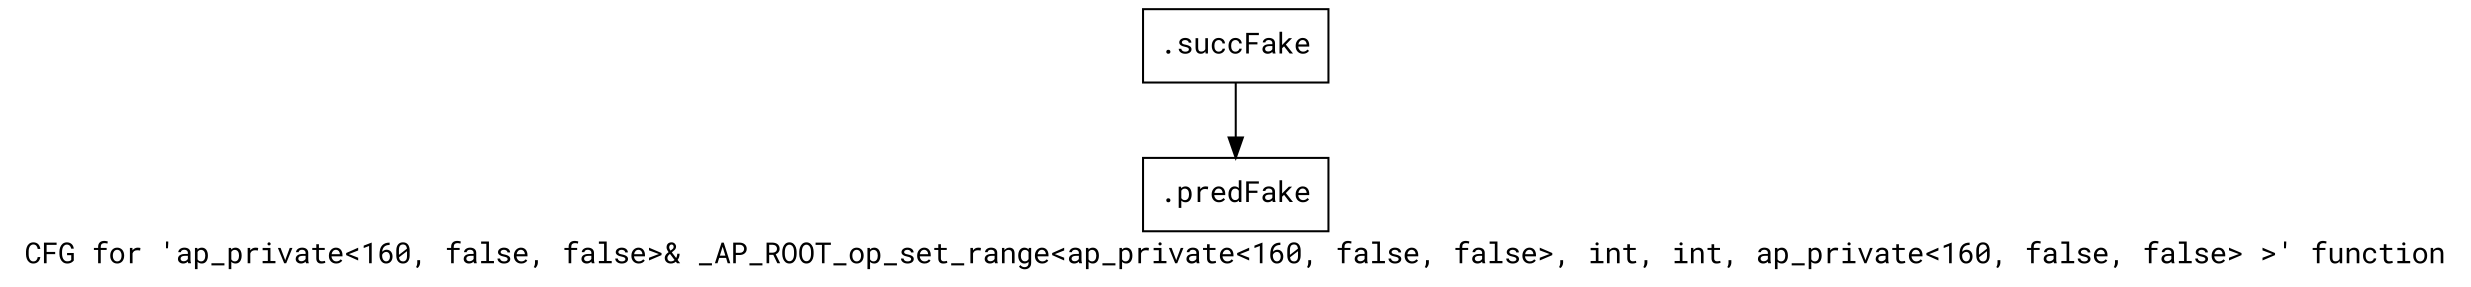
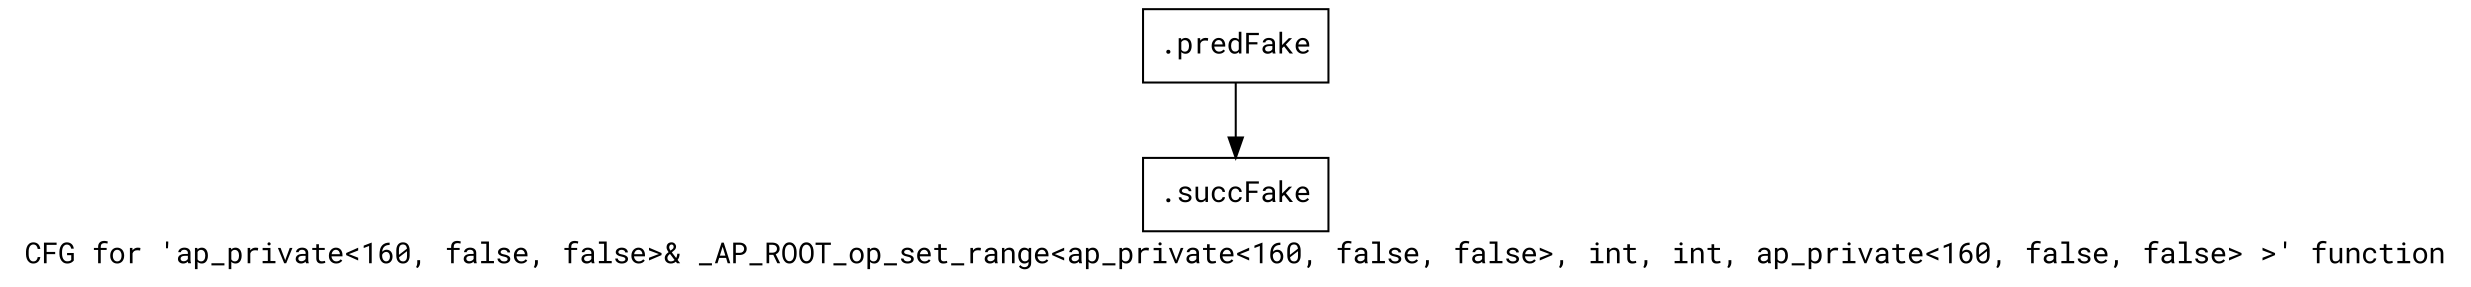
(1236, 110) -> (1236, 110)
